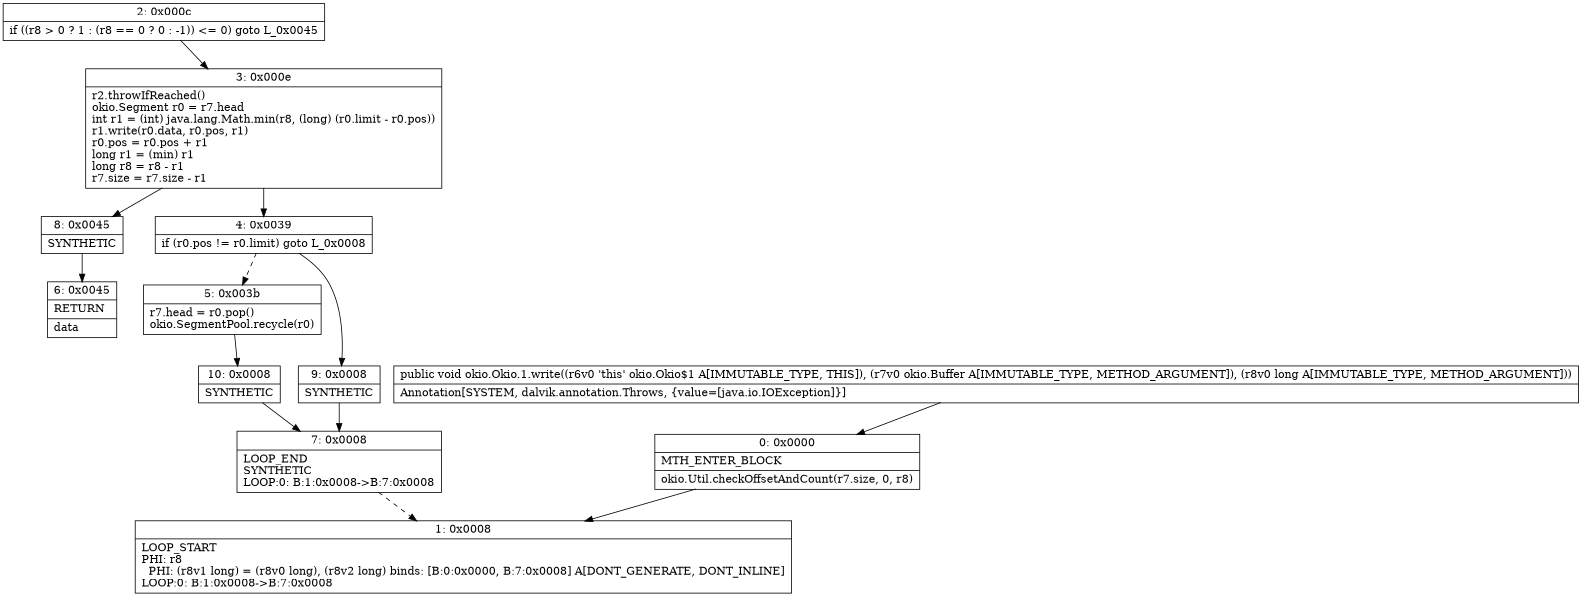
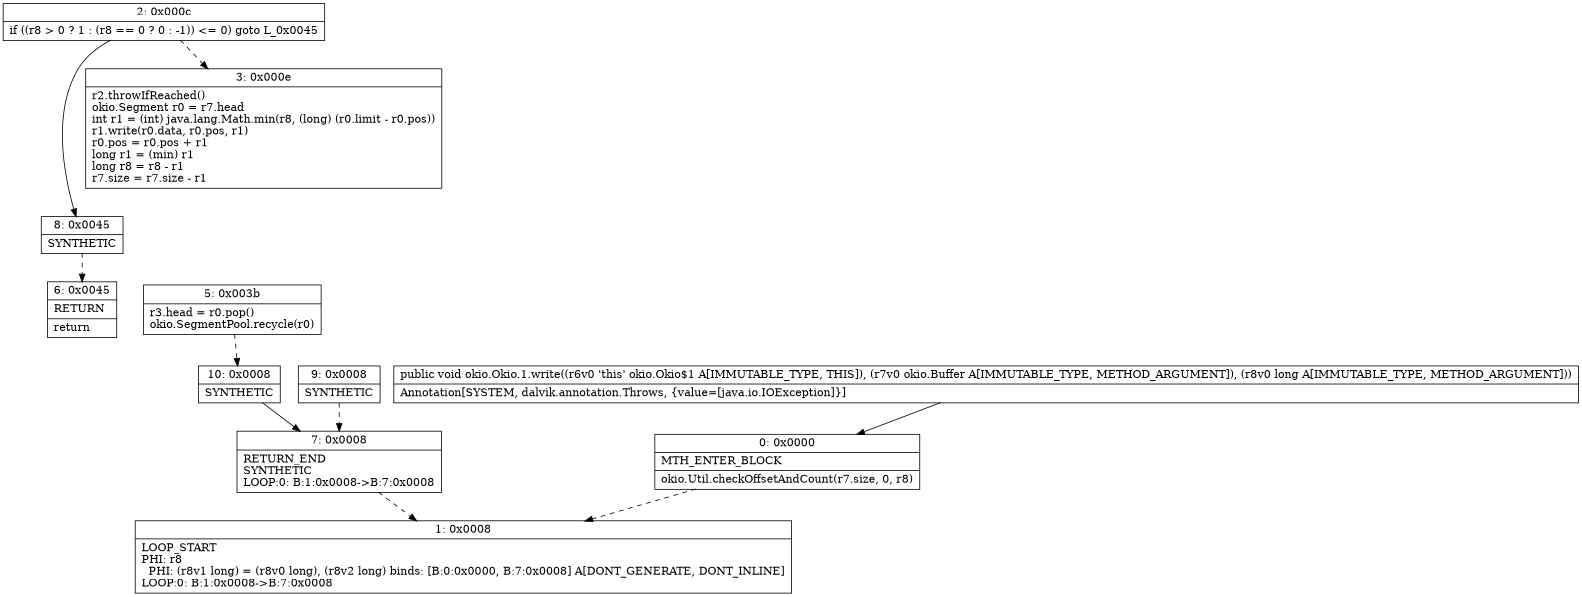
(191, 52) -> (191, 52)
(141, 200) -> (64, 116)
(264, 235) -> none
(82, 264) -> (82, 264)
(202, 313) -> (202, 313)
(66, 328) -> (72, 328)
(236, 346) -> (236, 346)
(339, 413) -> (339, 413)
(276, 459) -> (285, 459)
(644, 504) -> (644, 504)
